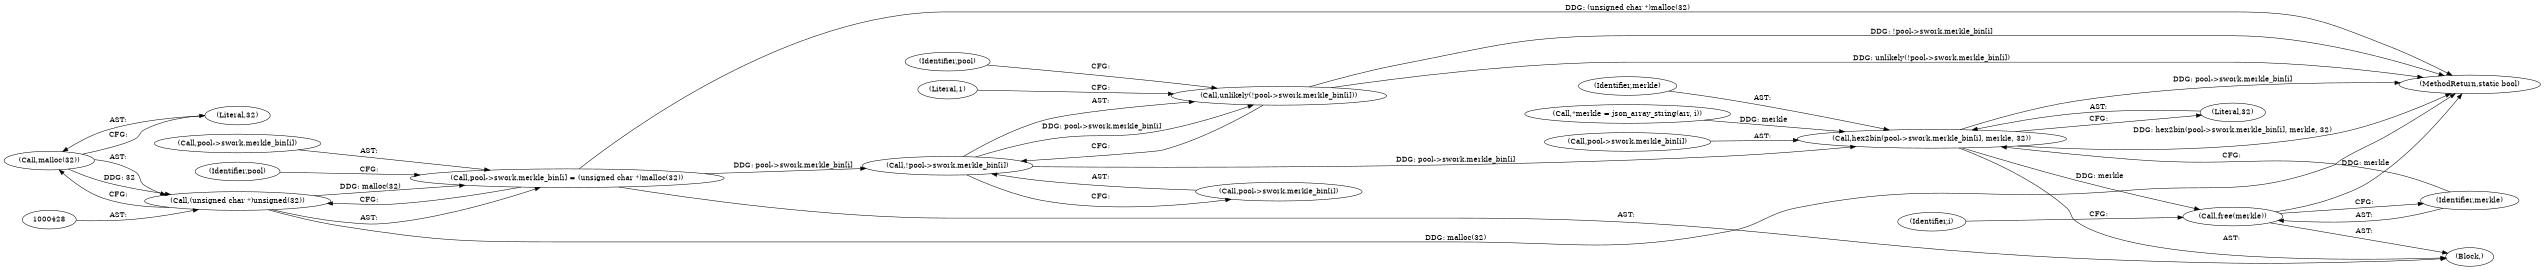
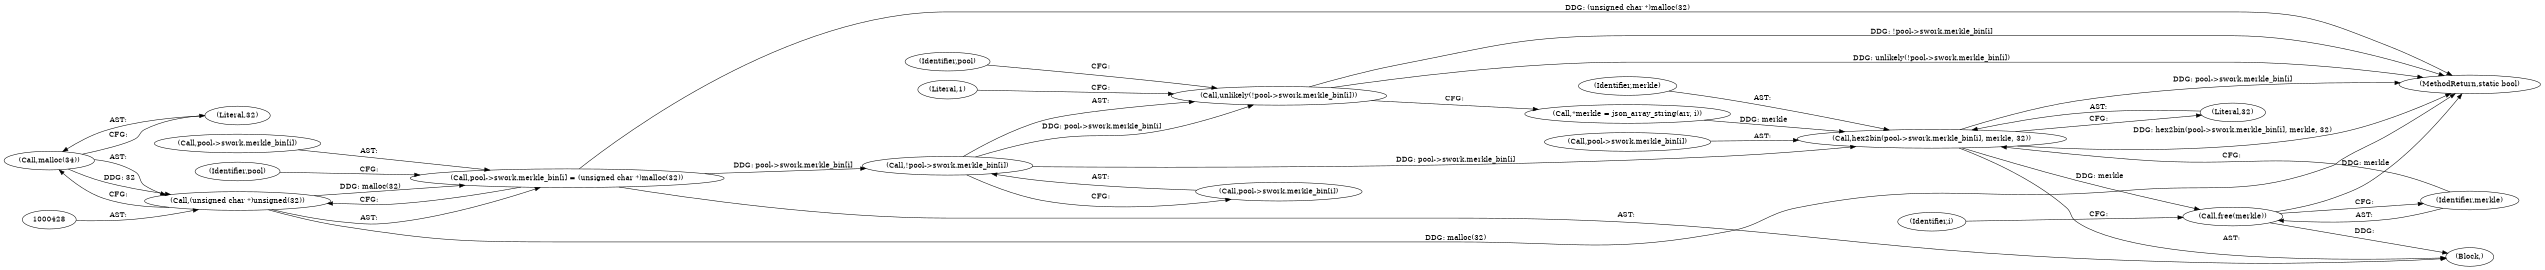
(1150, 152) -> (1452, 105)
(49, 161) -> (49, 161)
(2366, 231) -> (2366, 231)
